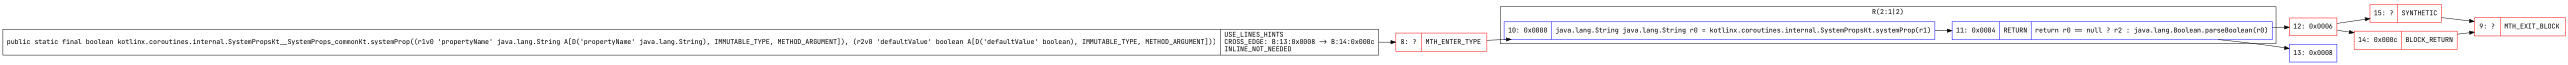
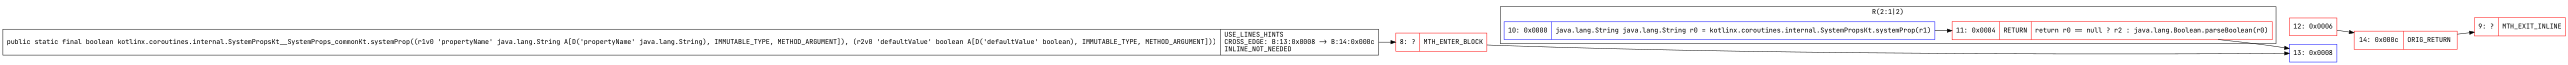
(2406, 13) -> none
(2279, 27) -> none
(2532, 27) -> (2532, 27)
(2112, 31) -> (2112, 31)
(1497, 40) -> (1886, 53)
(2429, 40) -> (2429, 40)
(1453, 42) -> (1453, 42)
